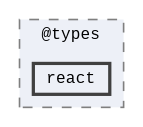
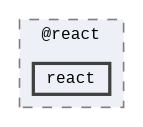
(72, 35) -> (72, 35)
